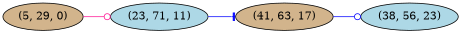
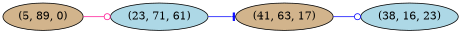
(43, 17) -> (43, 17)
(159, 17) -> (159, 17)
(409, 17) -> (409, 17)
